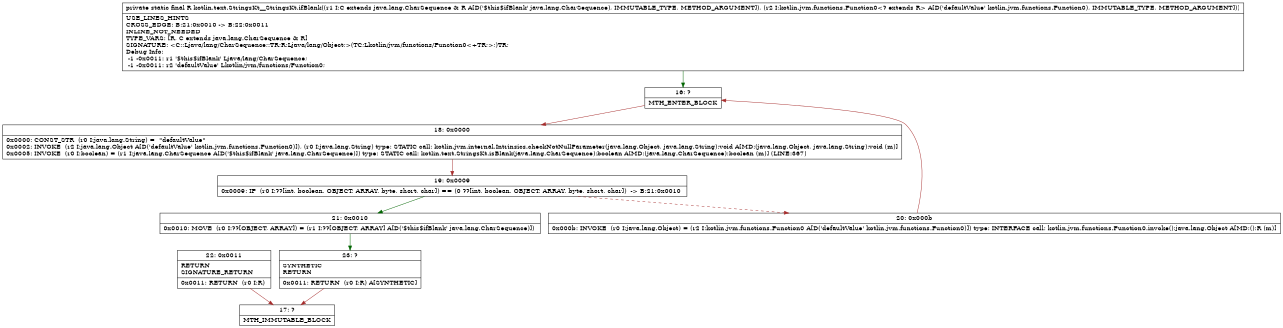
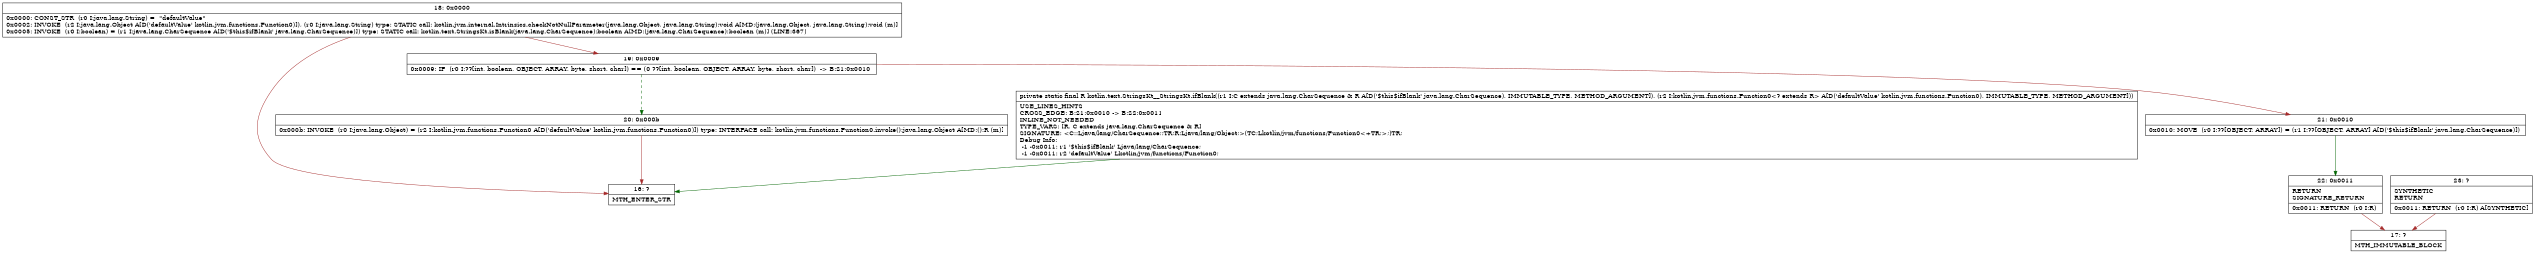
(683, 103) -> (642, 200)
(595, 115) -> (350, 179)
(403, 204) -> (1582, 70)
(681, 205) -> (642, 92)
(350, 240) -> (2335, 153)
